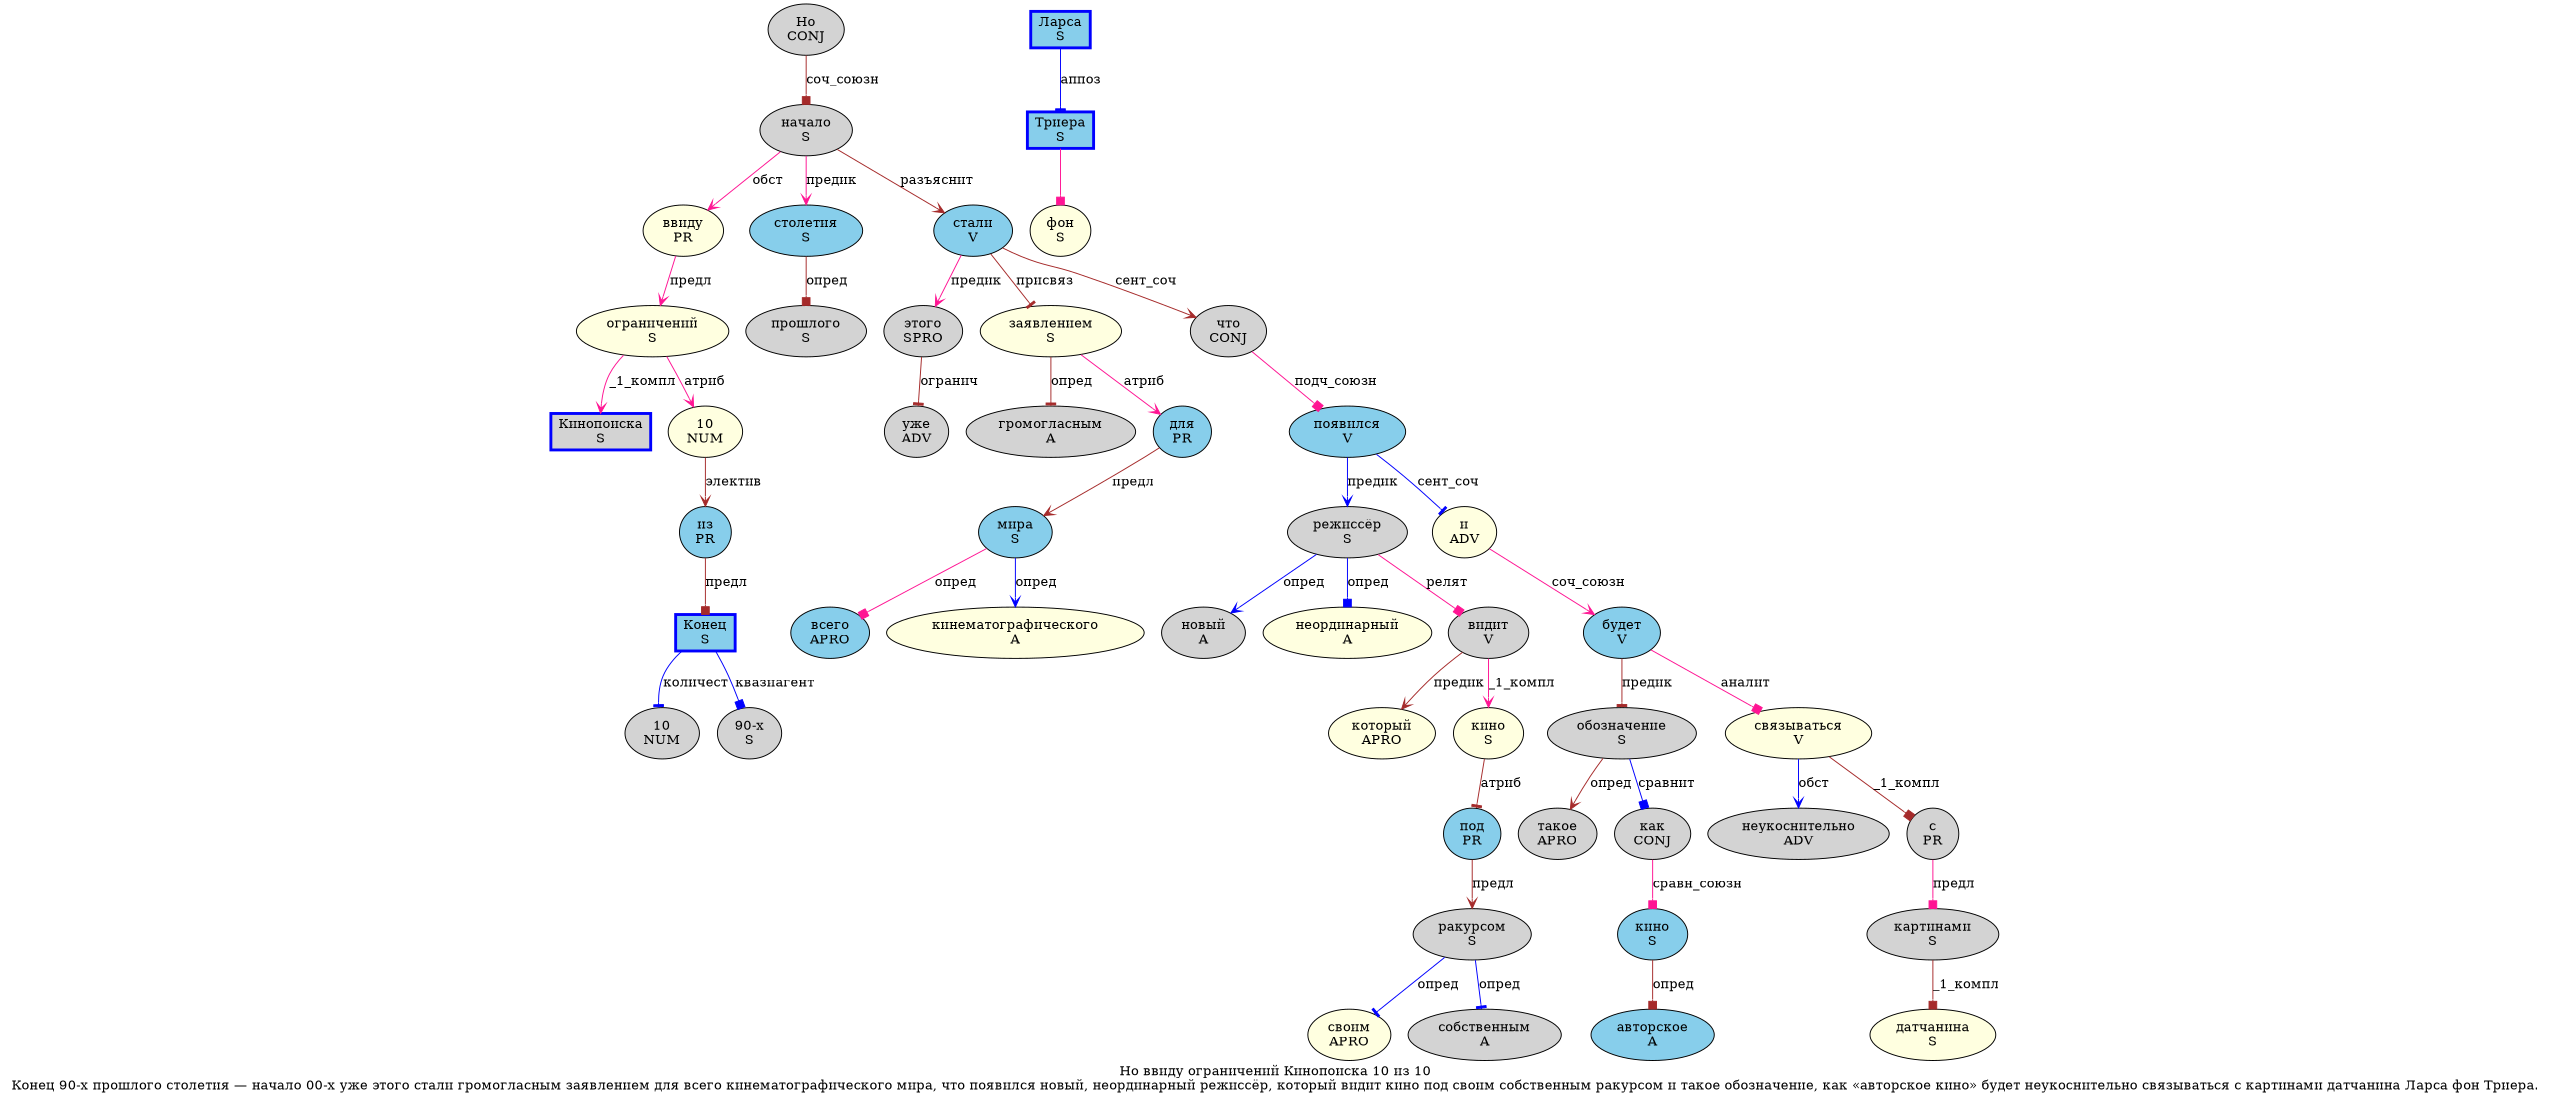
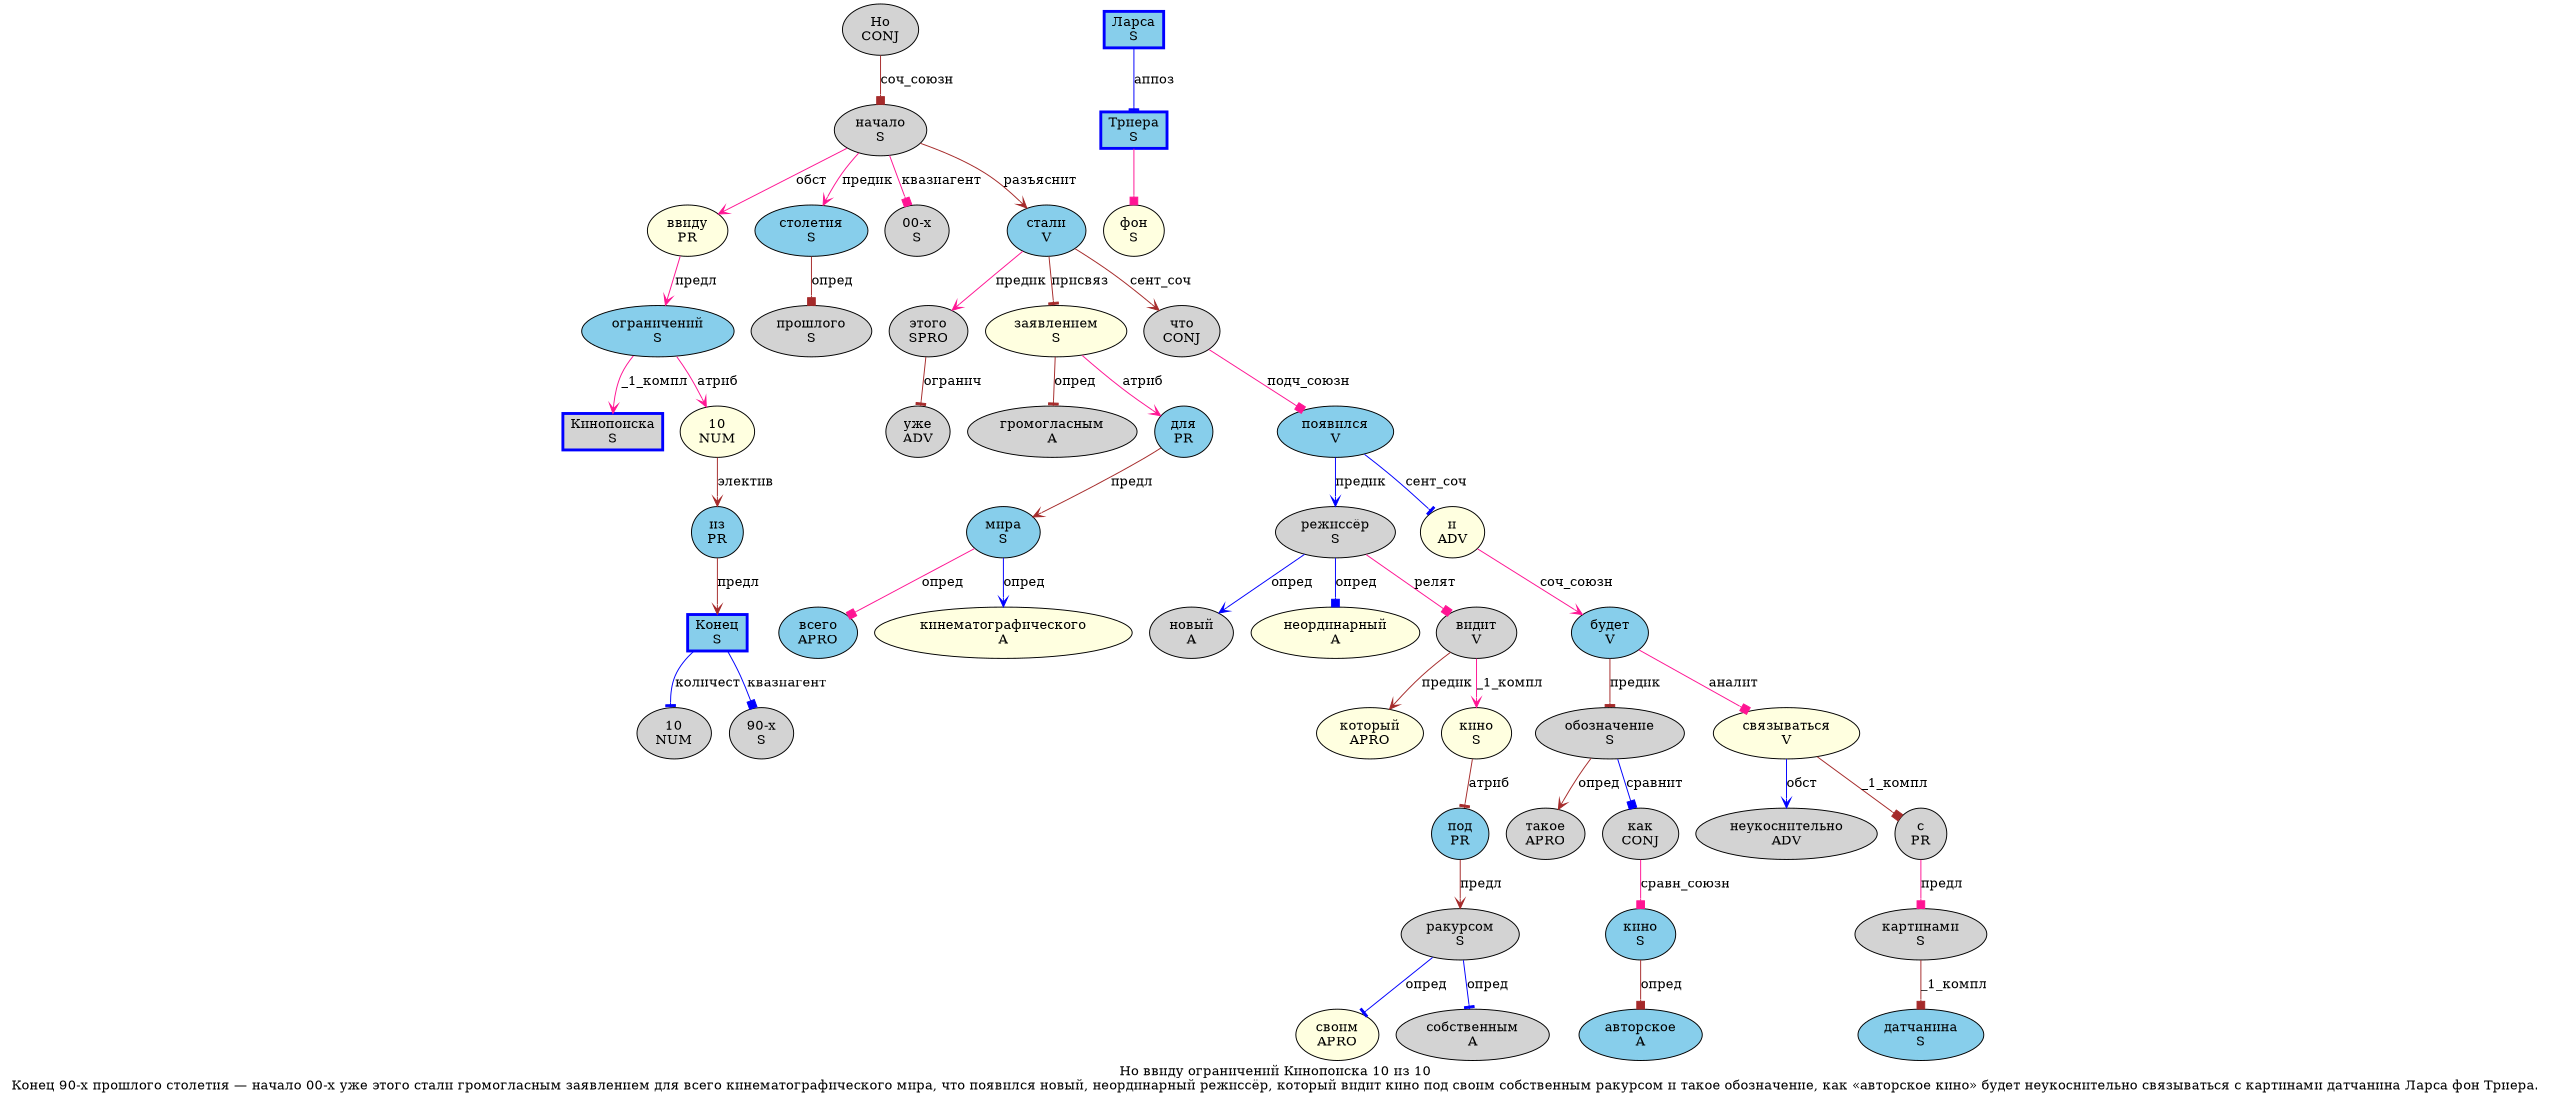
none -> (917, 231)
(653, 331) -> (658, 331)
(705, 581) -> (717, 581)
(1933, 1035) -> (1921, 1035)
